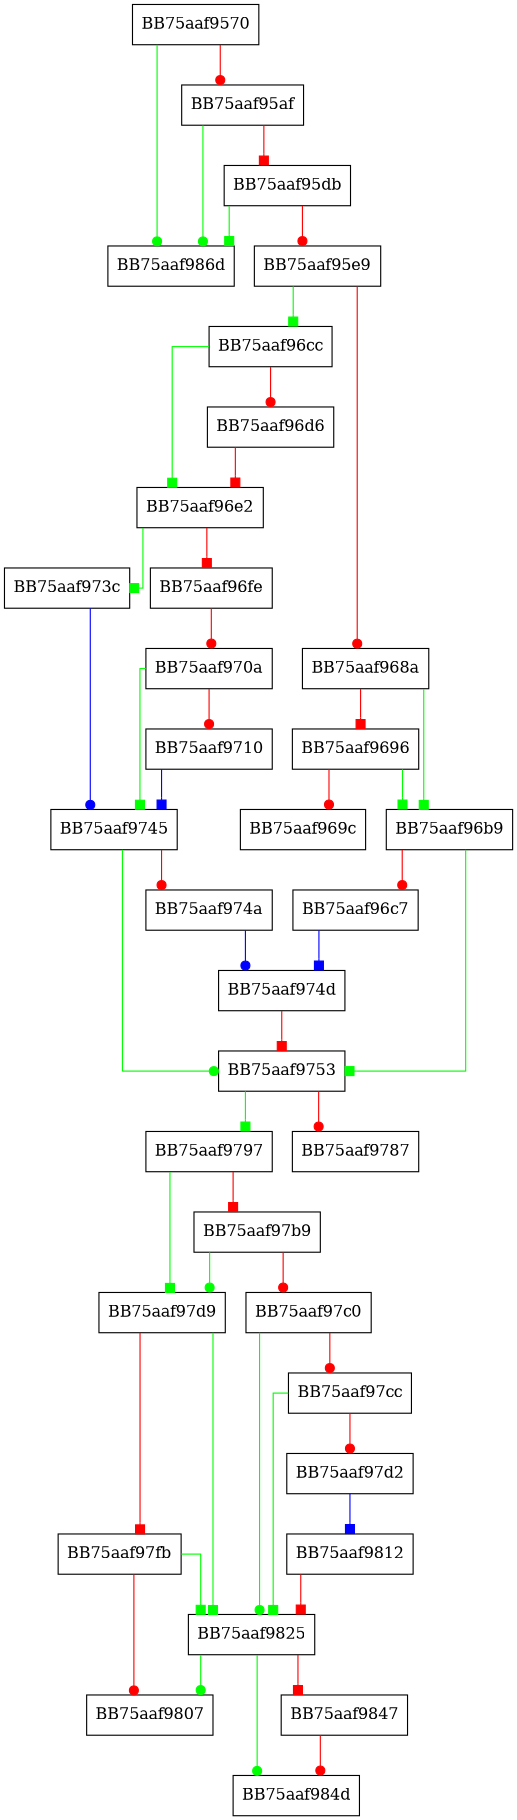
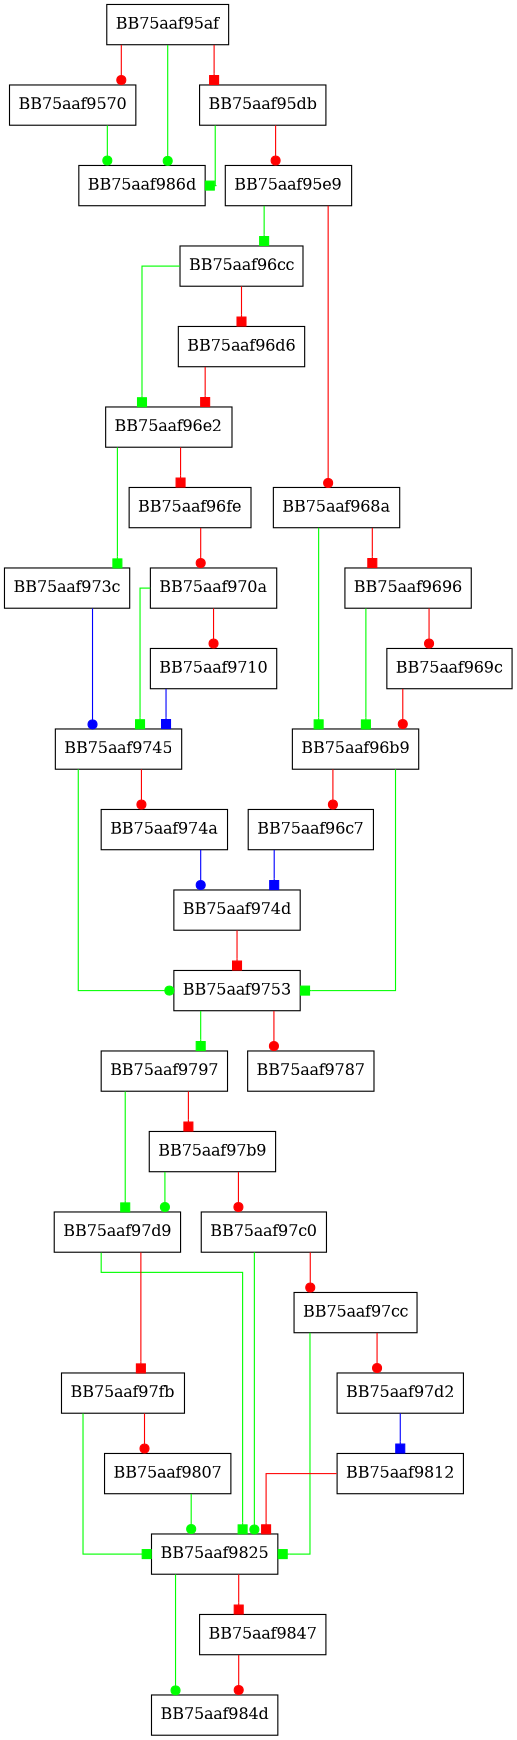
(220, 60) -> (121, 60)
(271, 382) -> (242, 301)
none -> (403, 704)
(201, 1670) -> (191, 1509)
